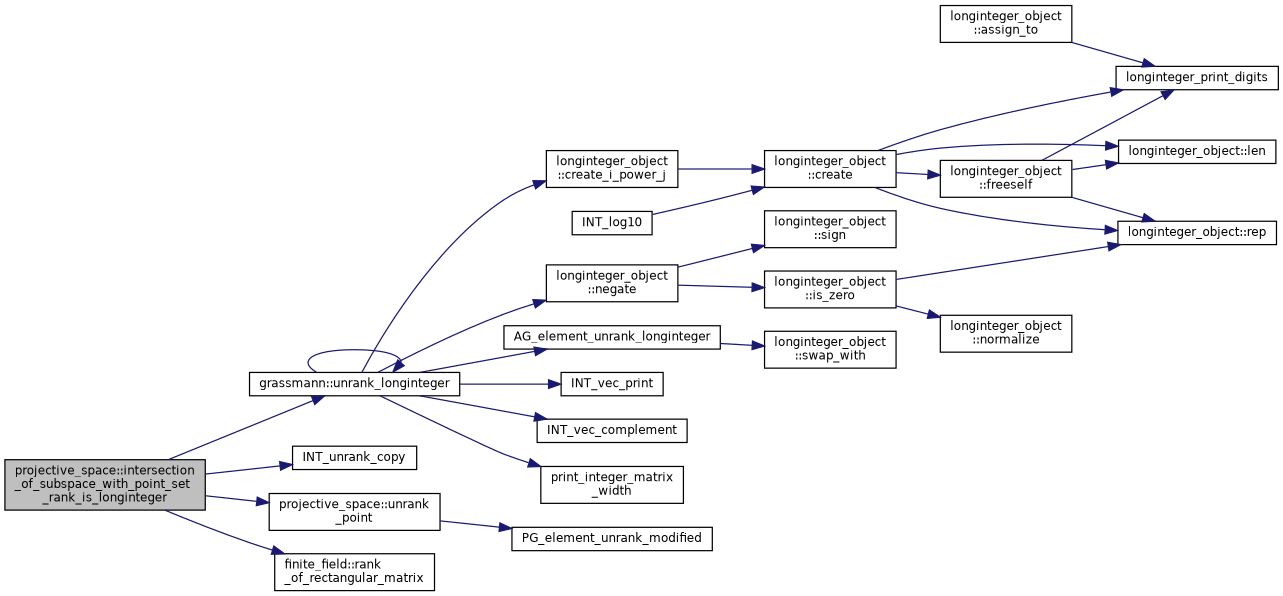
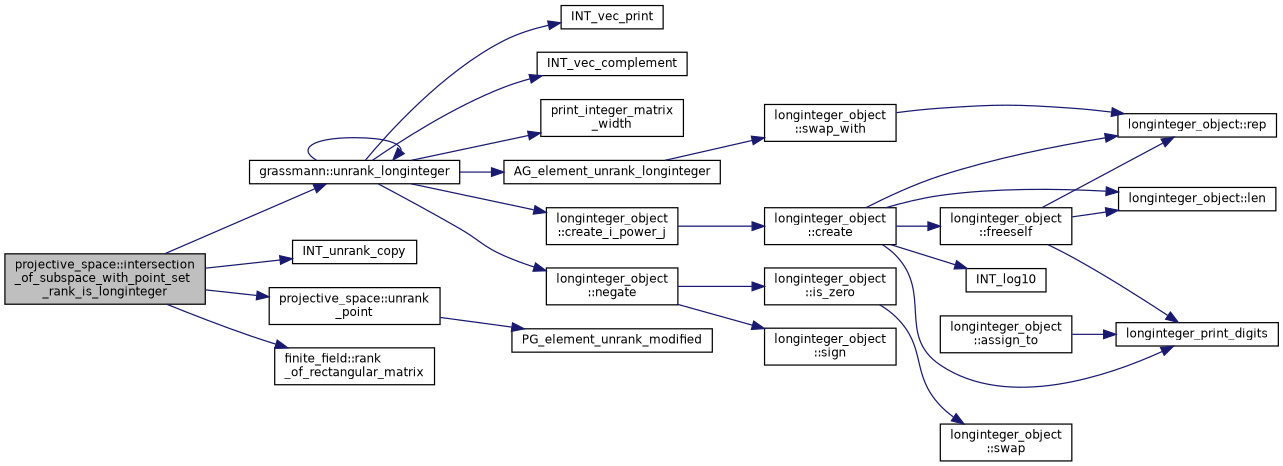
(703, 203) -> (923, 255)
(1002, 263) -> (1004, 105)
(1006, 334) -> (1006, 442)
